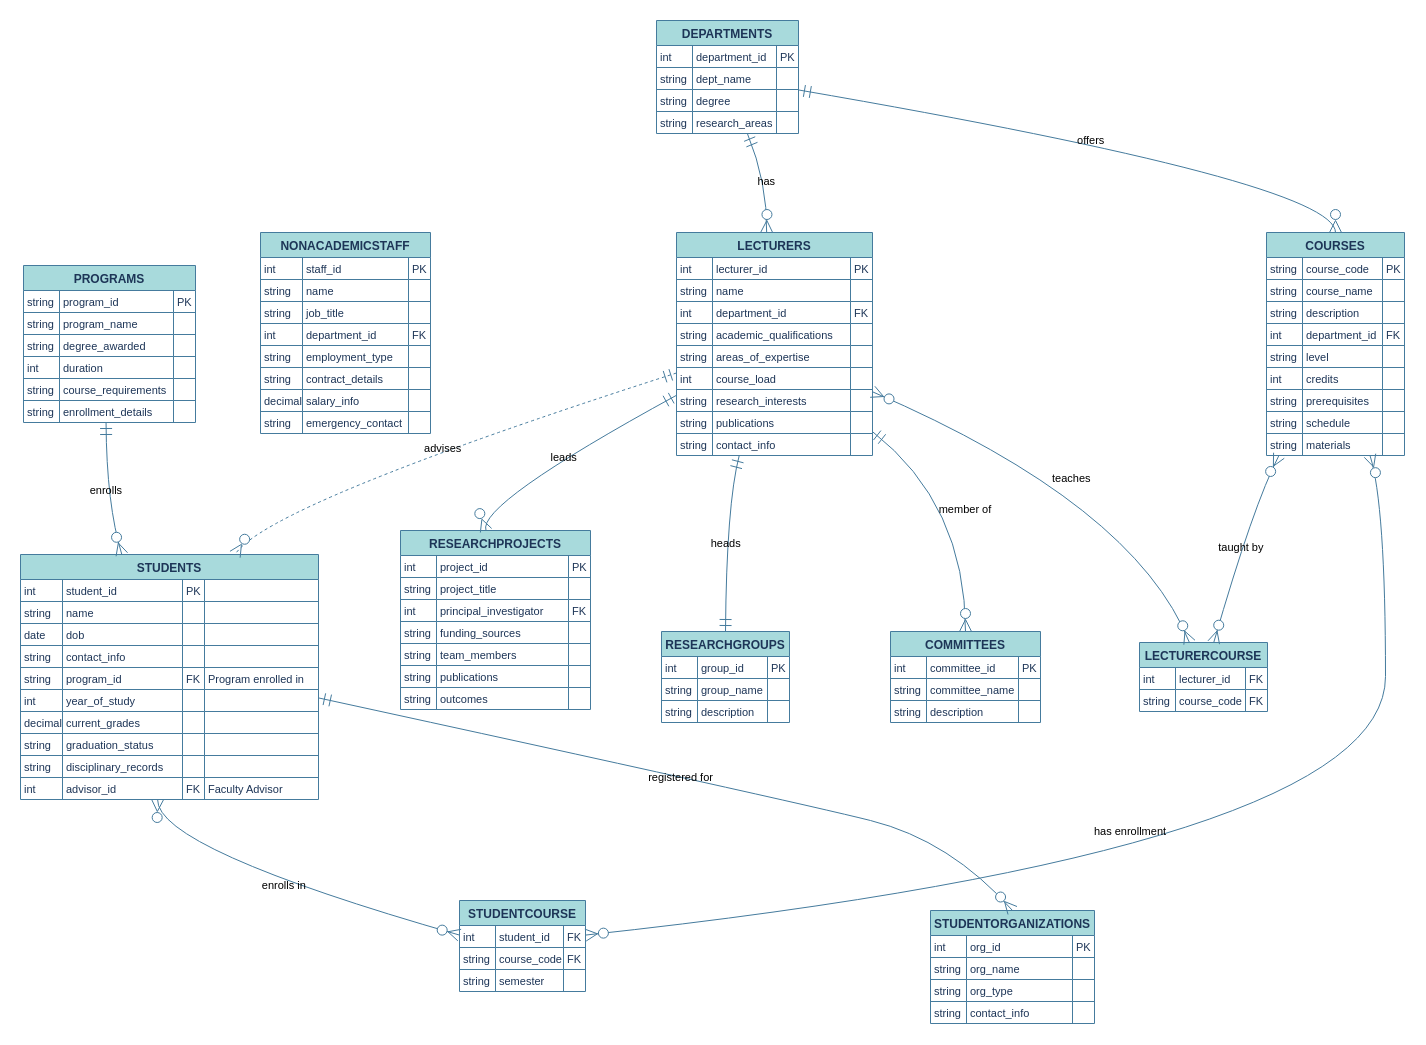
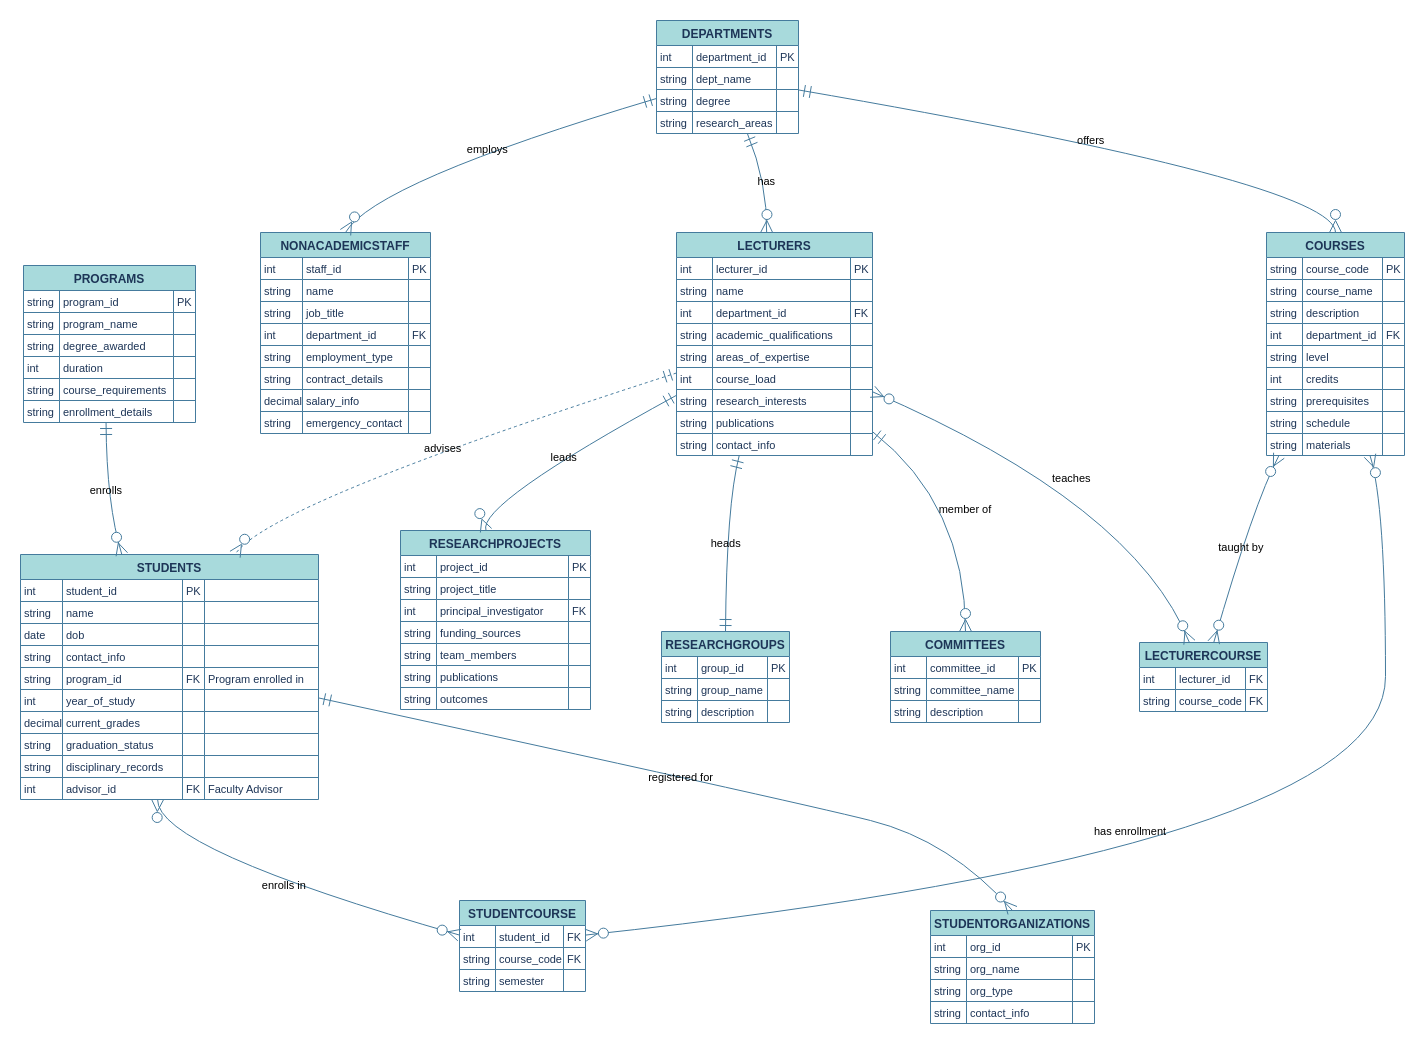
none -> (494, 152)
